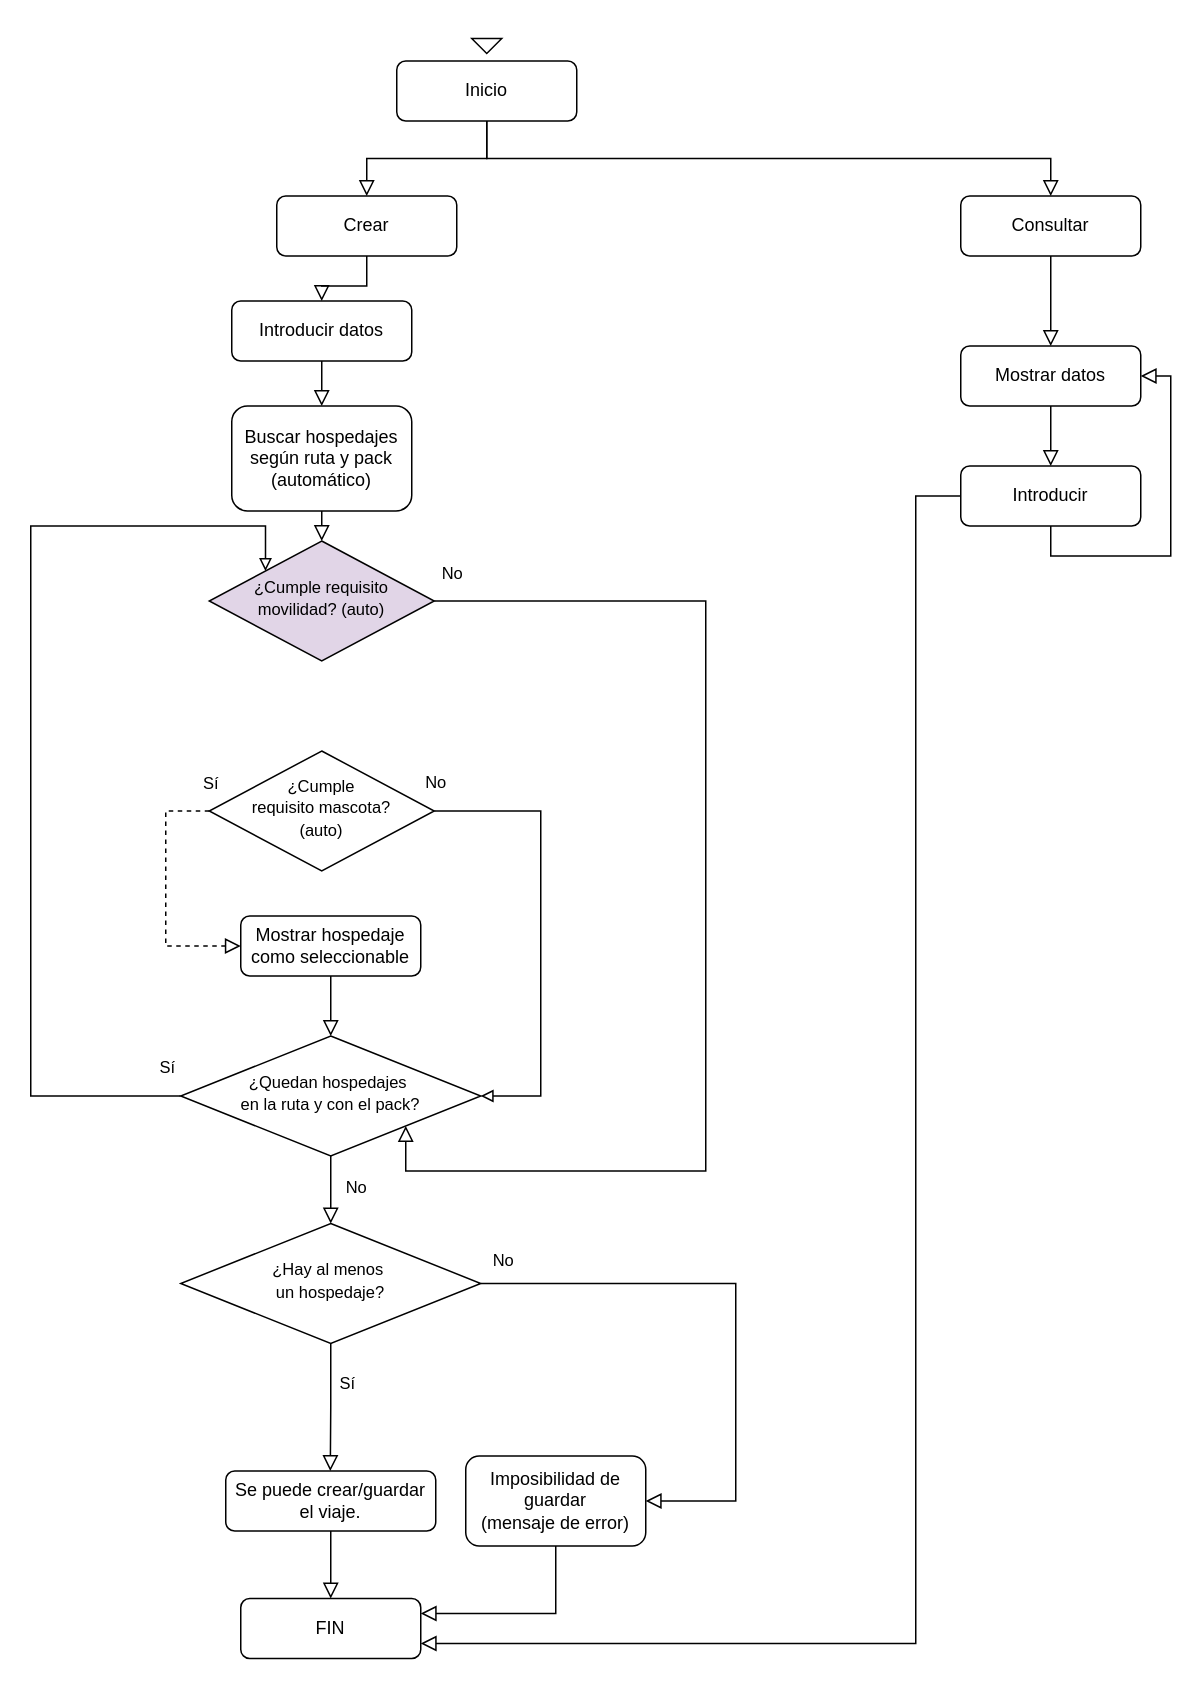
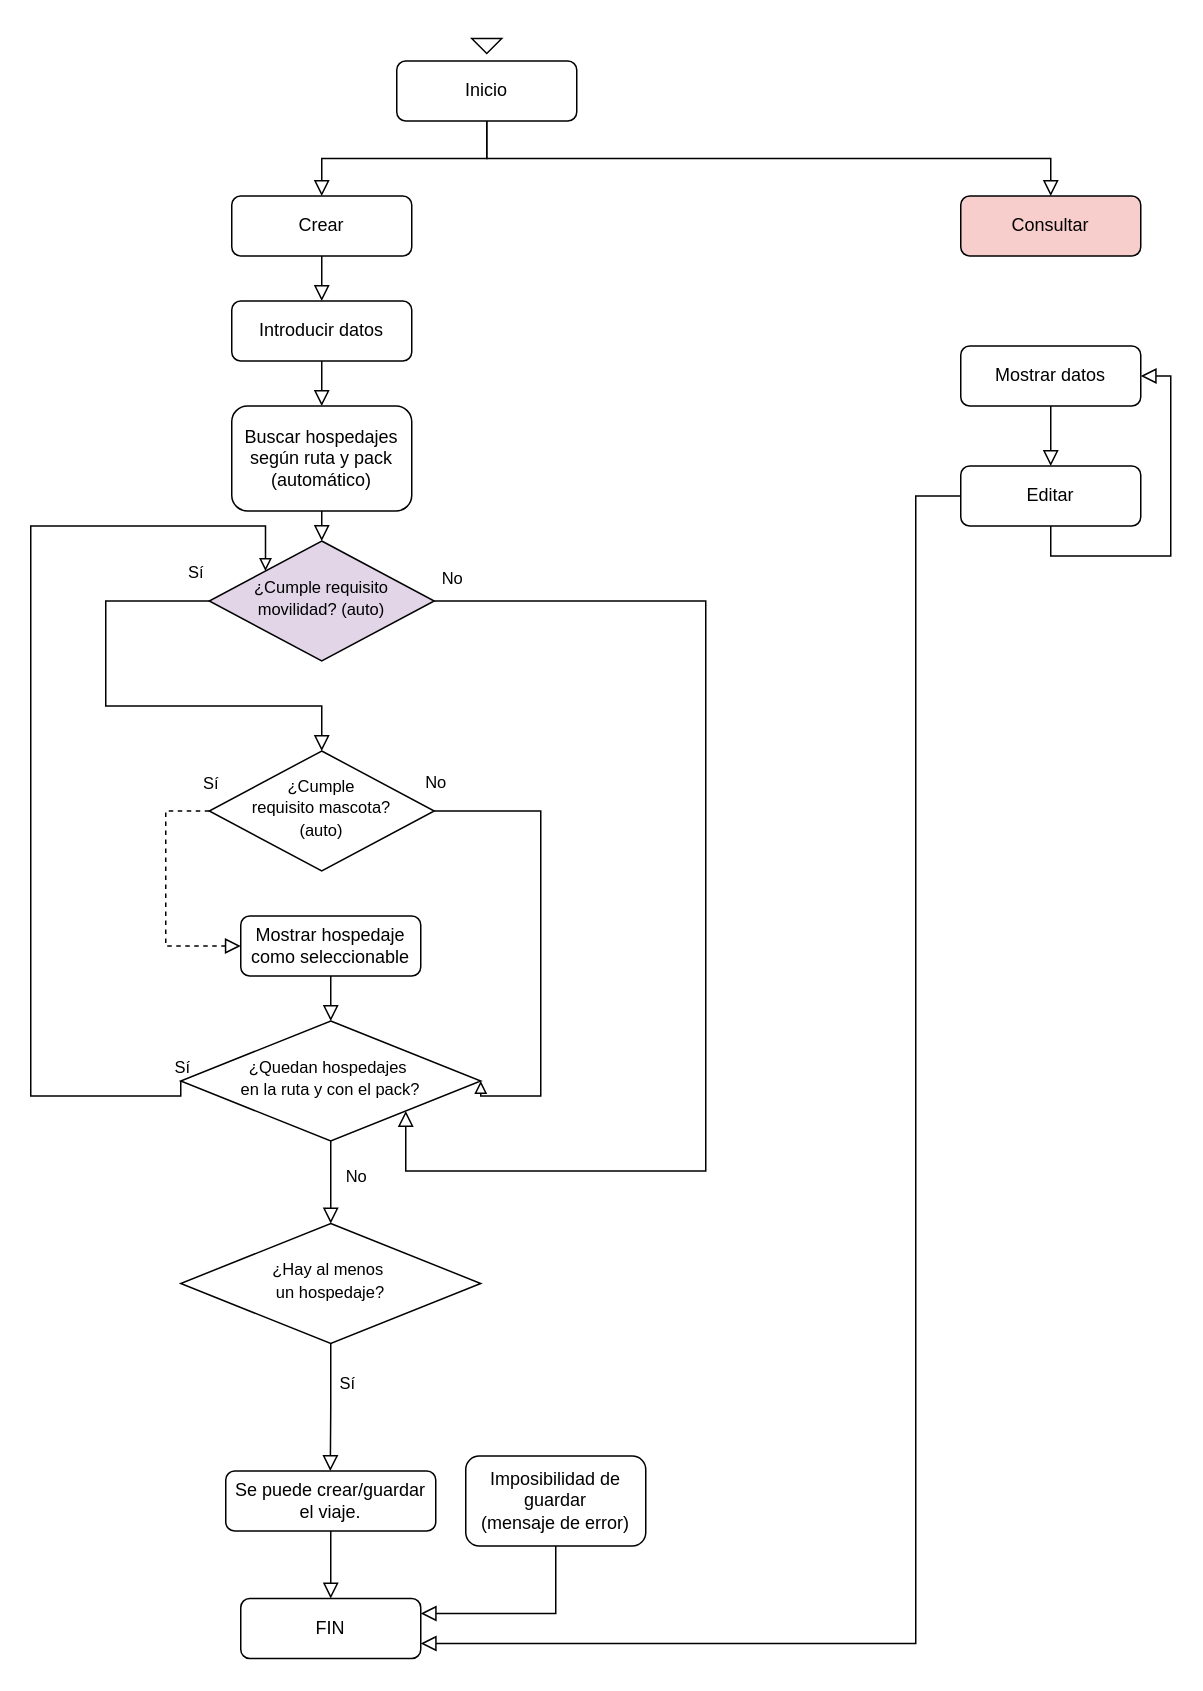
(367, 226) -> (322, 226)
(1051, 226) -> (1051, 226)
(1051, 293) -> none
(1051, 496) -> (1051, 496)
none -> (124, 706)
(331, 1096) -> (331, 1081)
(736, 1301) -> none
